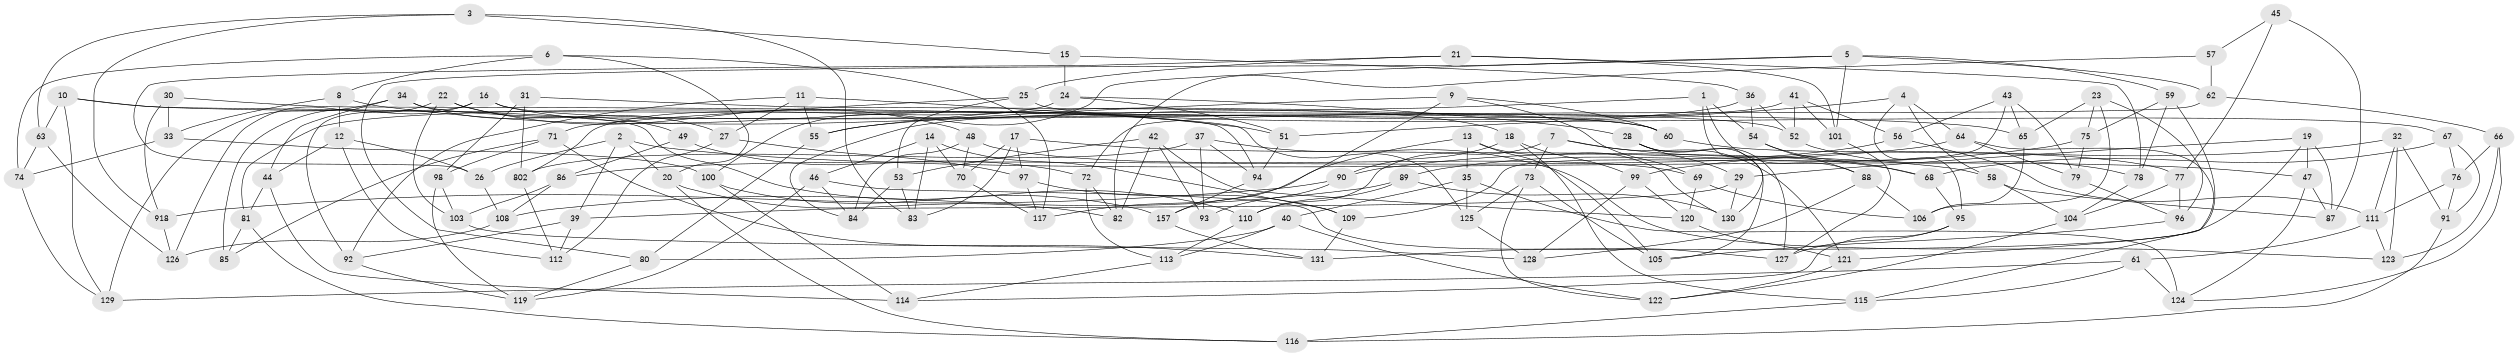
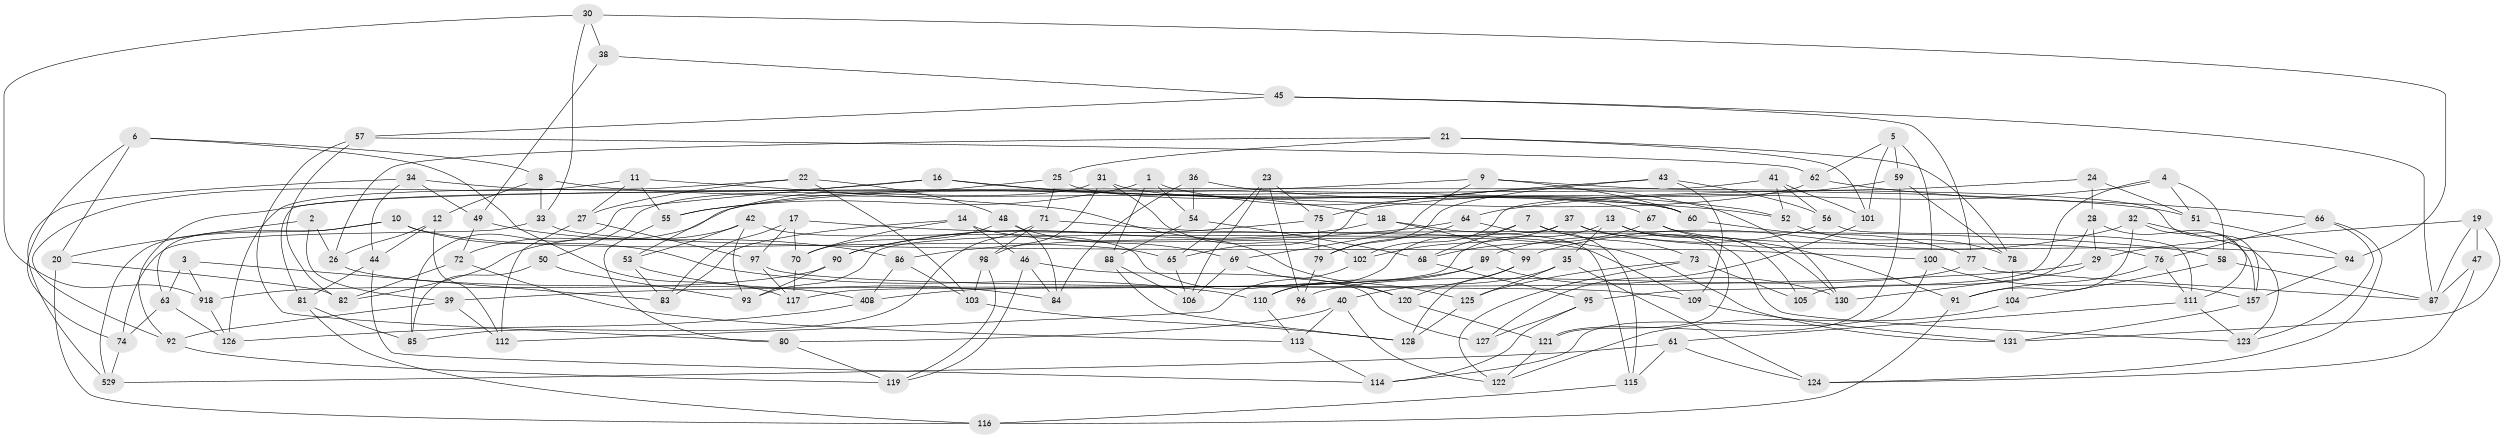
none -> (604, 55)
(1065, 55) -> none
(600, 73) -> (417, 324)
(1214, 167) -> none
(1771, 170) -> (2155, 234)
(520, 178) -> (1360, 260)
(2137, 197) -> (2200, 286)
(502, 219) -> (867, 301)
(1918, 241) -> none
none -> (543, 260)
(108, 301) -> (109, 383)
